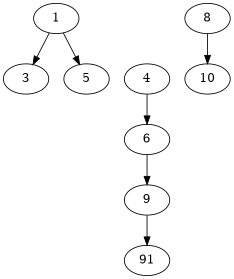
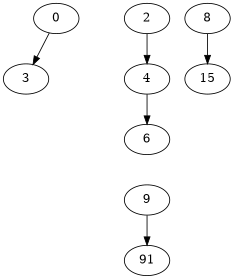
(56, 18) -> (56, 18)
none -> (147, 18)
(87, 79) -> none
(208, 79) -> (208, 79)
(147, 166) -> none
